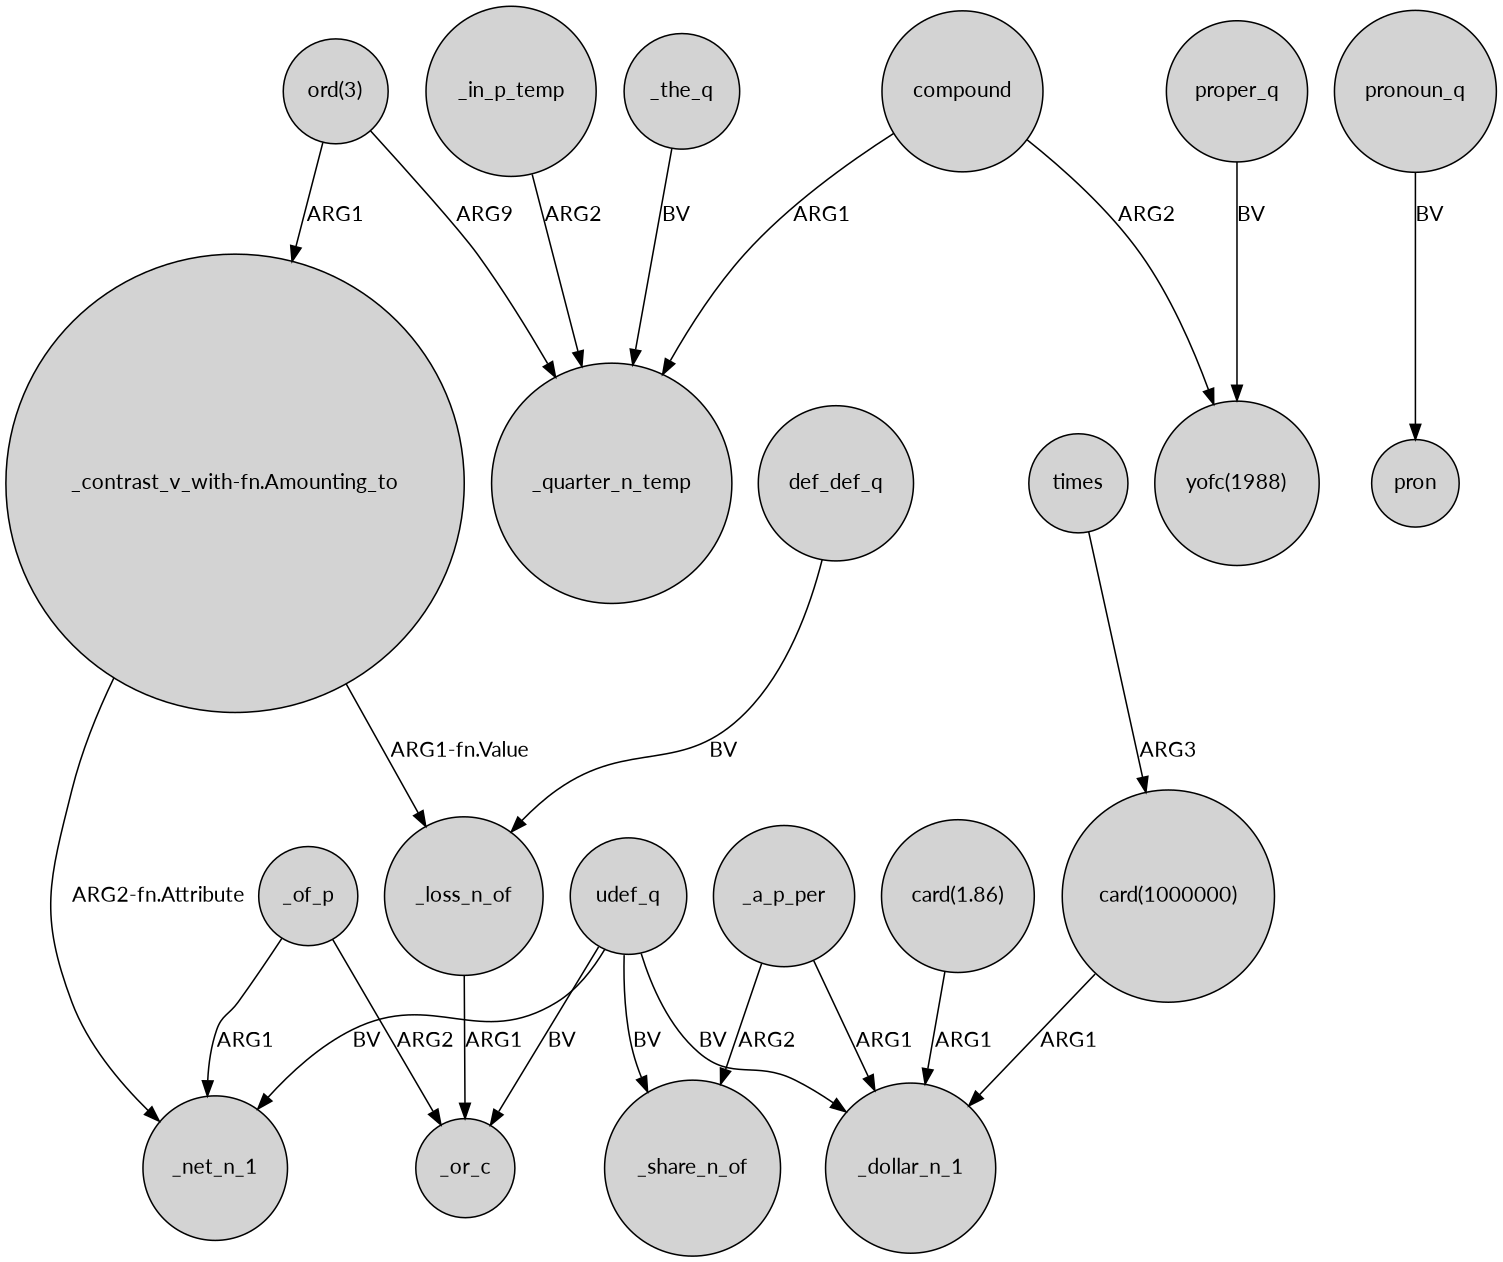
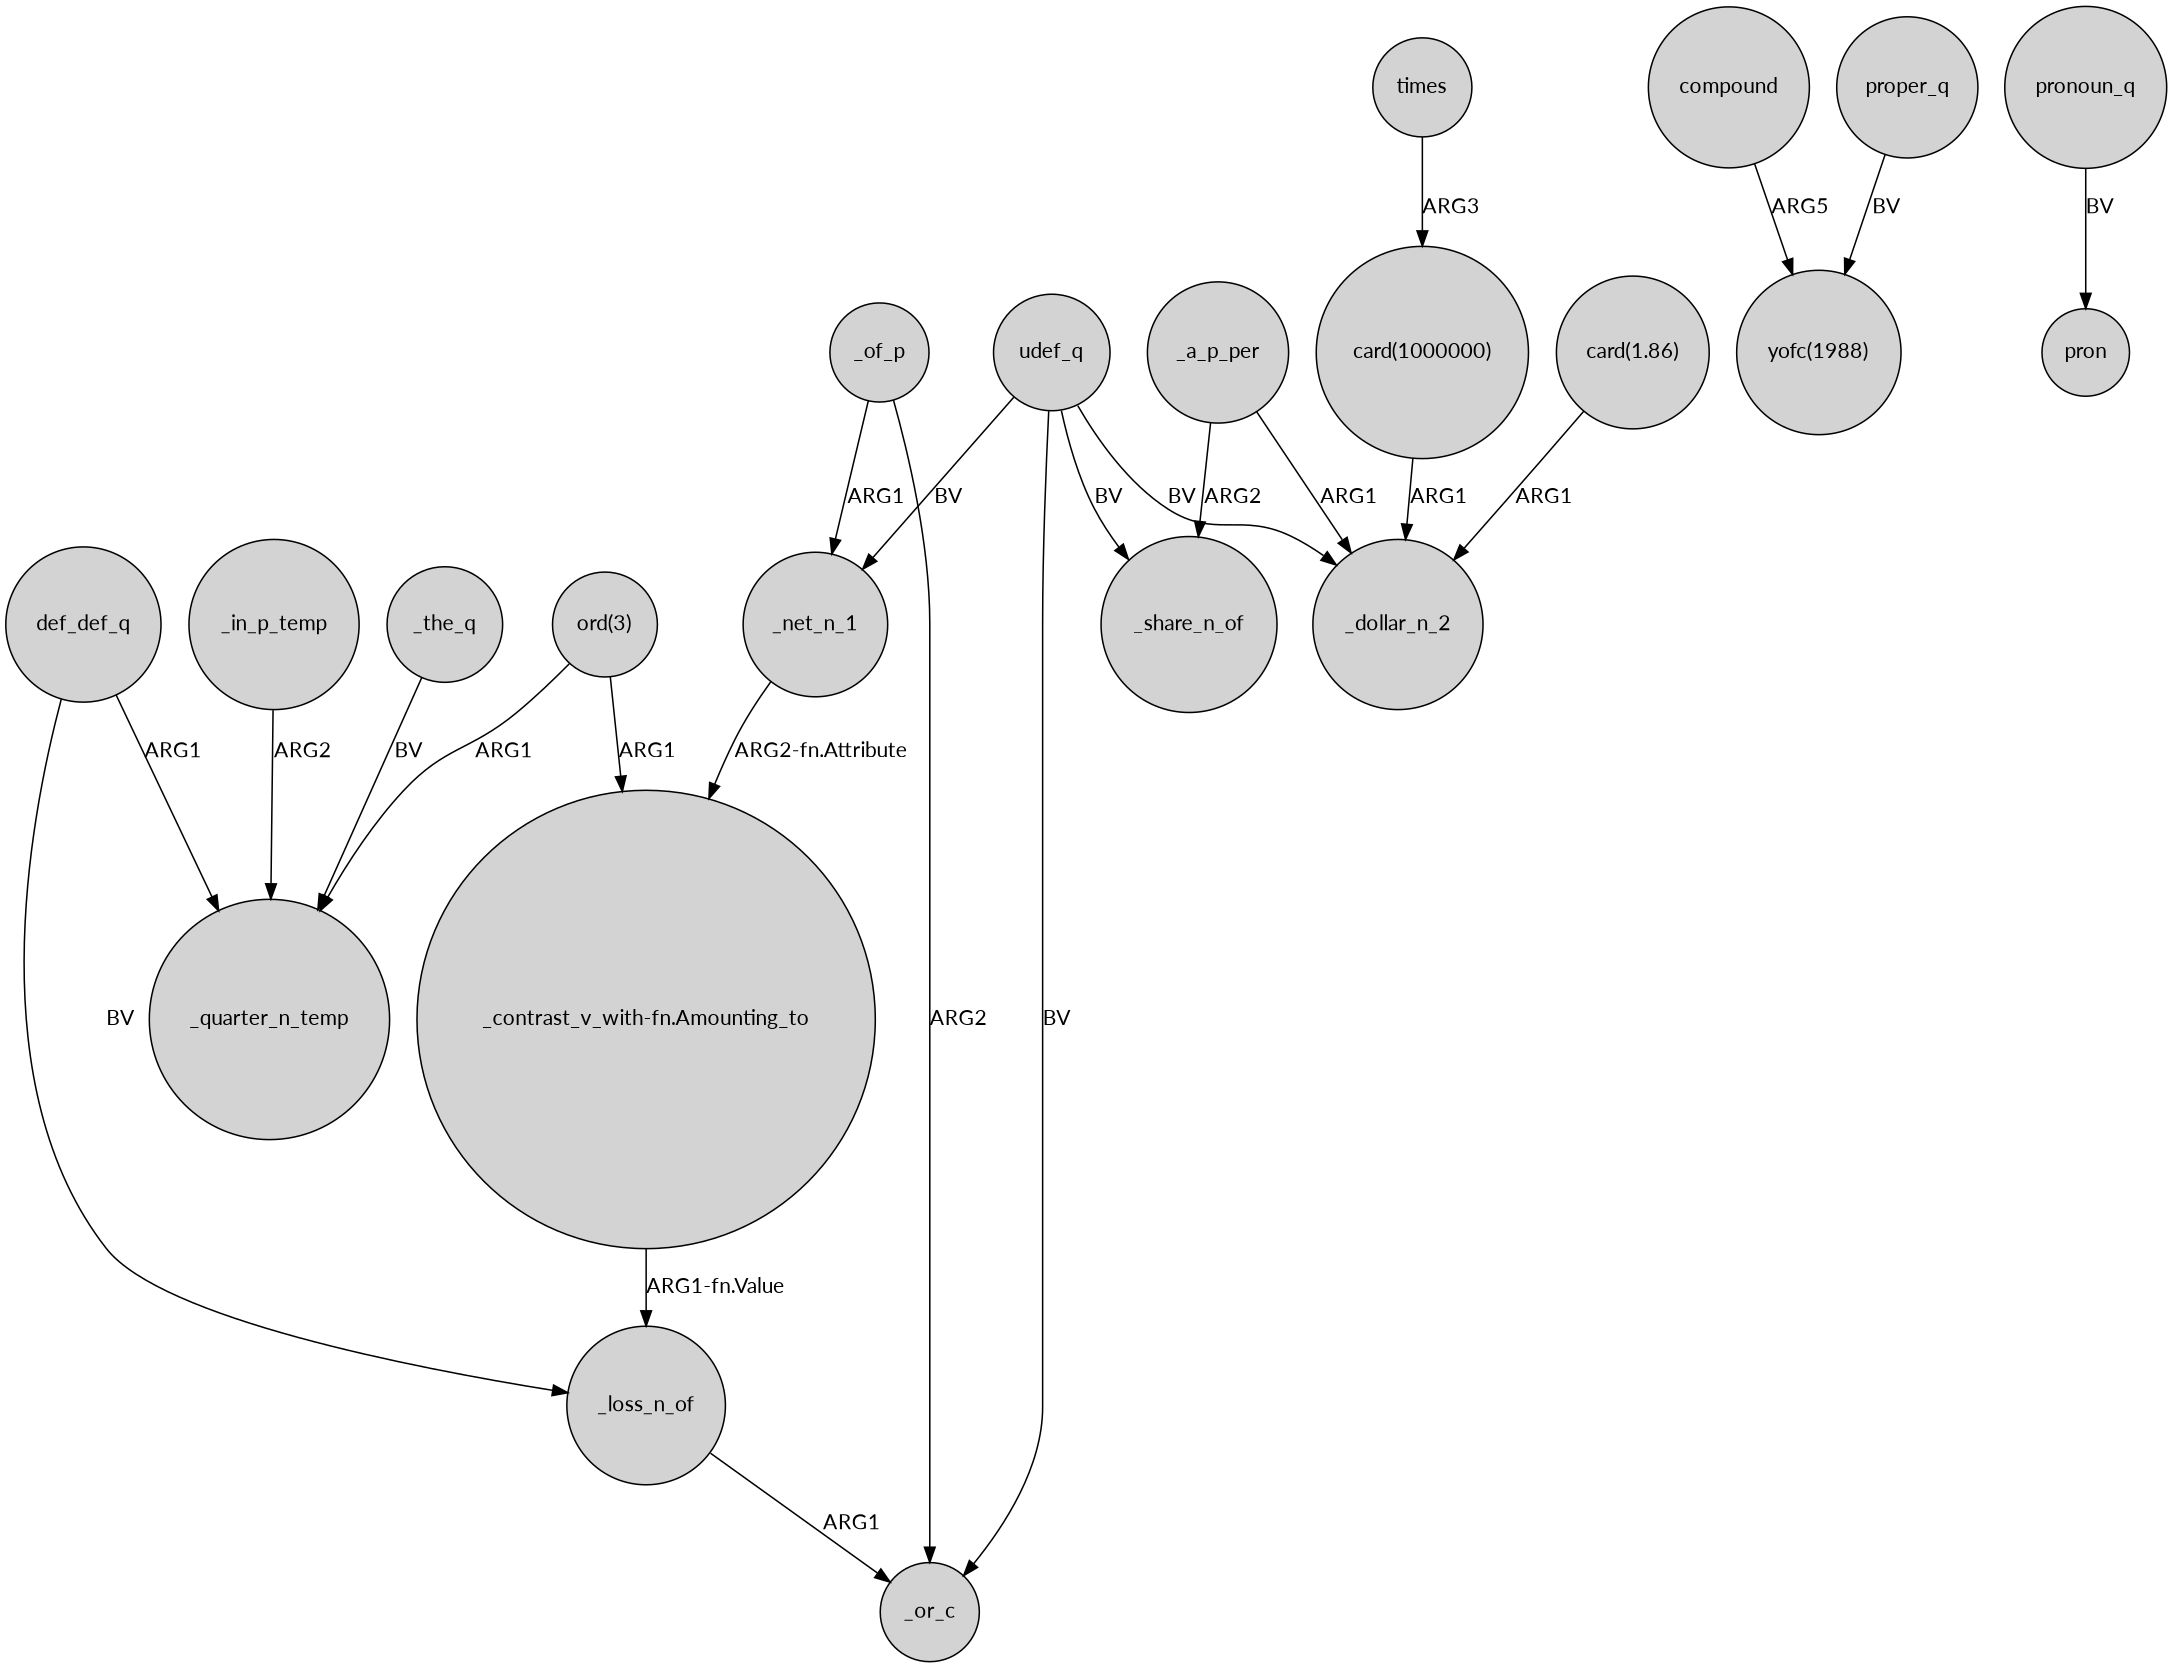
(485, 215) -> (504, 752)
(1147, 215) -> (1801, 207)
(766, 232) -> (164, 796)
(51, 903) -> (739, 731)
(911, 1168) -> (1398, 624)
